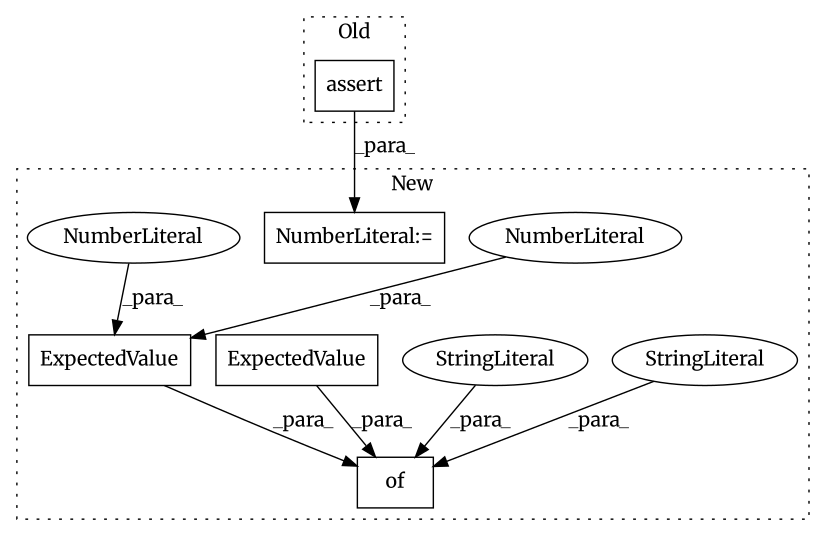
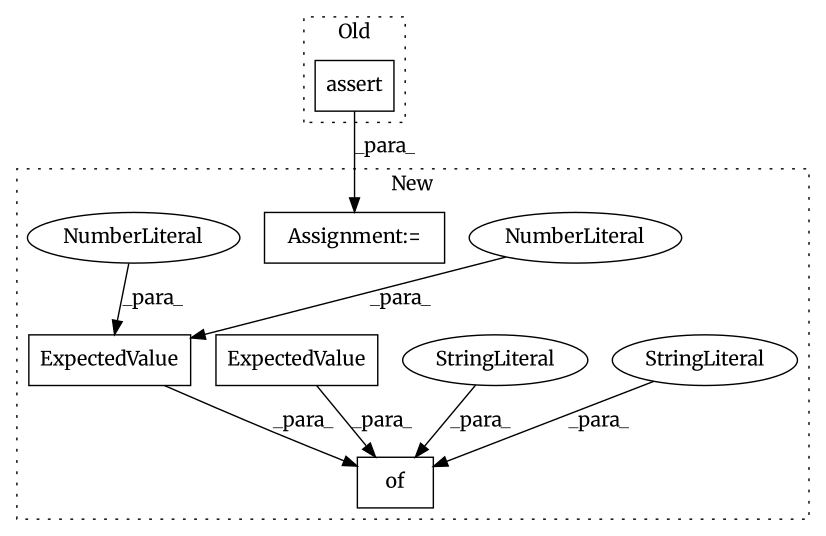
(355, 238) -> (355, 238)
